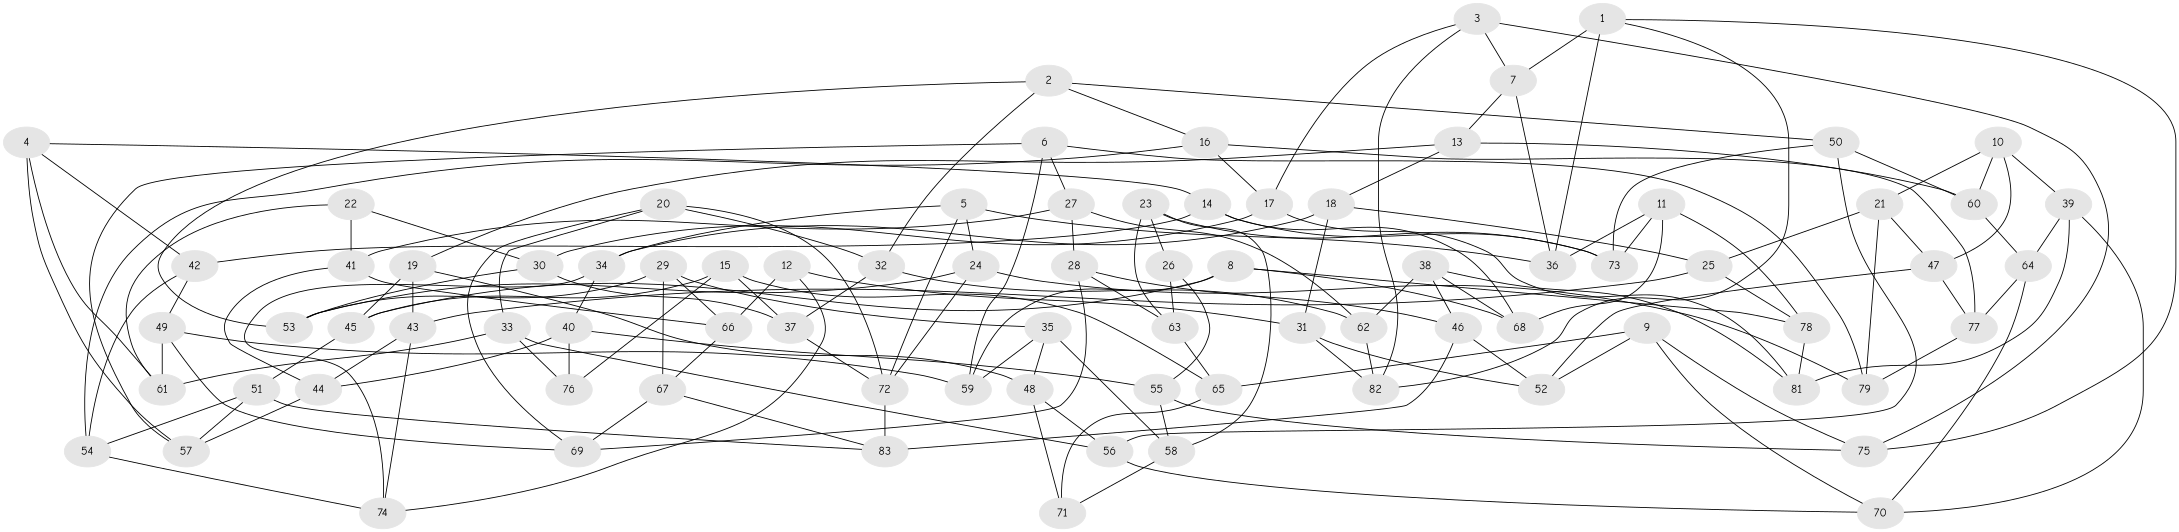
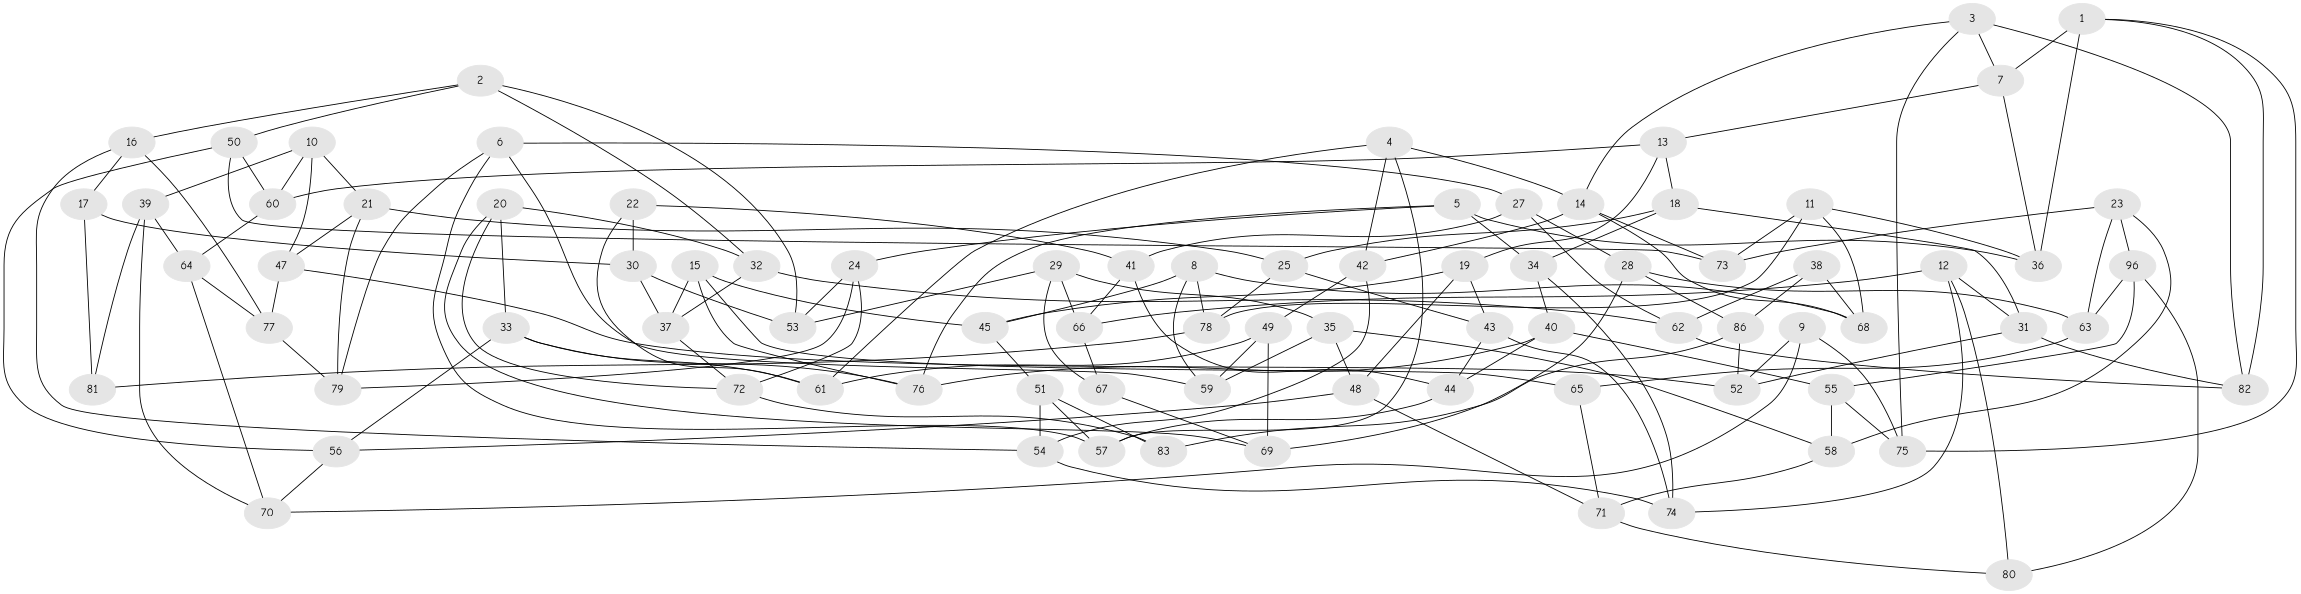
(1346, 84) -> (1747, 68)
(1169, 266) -> (2133, 266)
(928, 285) -> (1020, 253)
(1709, 327) -> none
(1458, 328) -> (1740, 328)
(1433, 360) -> none
(774, 421) -> none
none -> (2009, 575)
